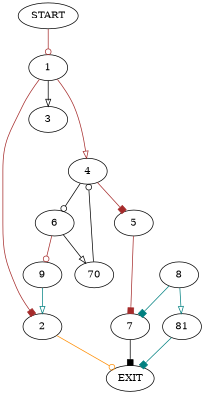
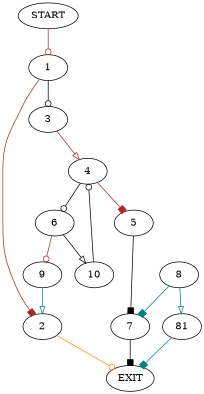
(48, 91) -> (48, 91)
(77, 113) -> (66, 142)
(132, 271) -> (132, 271)
(94, 275) -> (94, 275)
